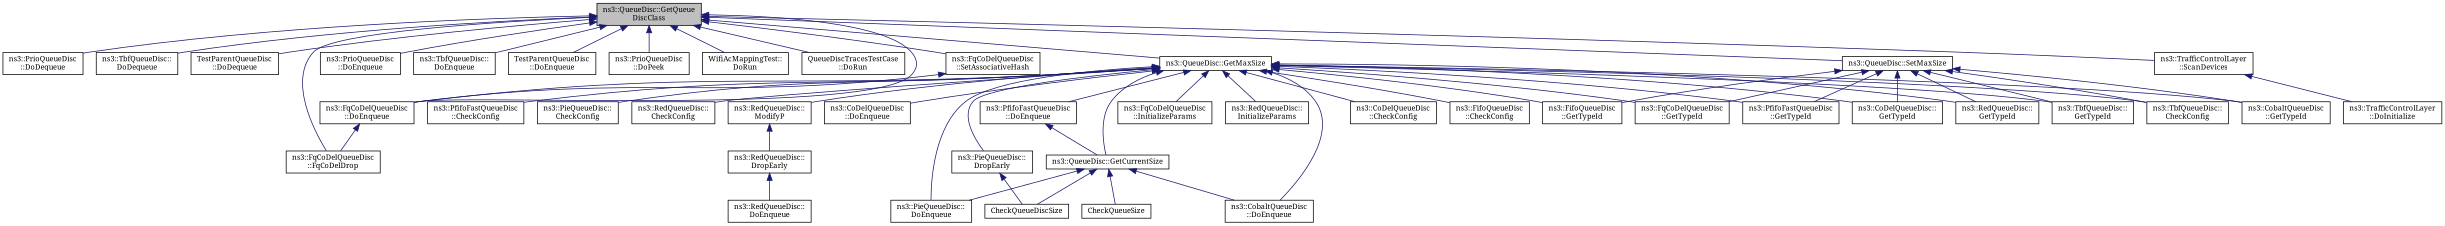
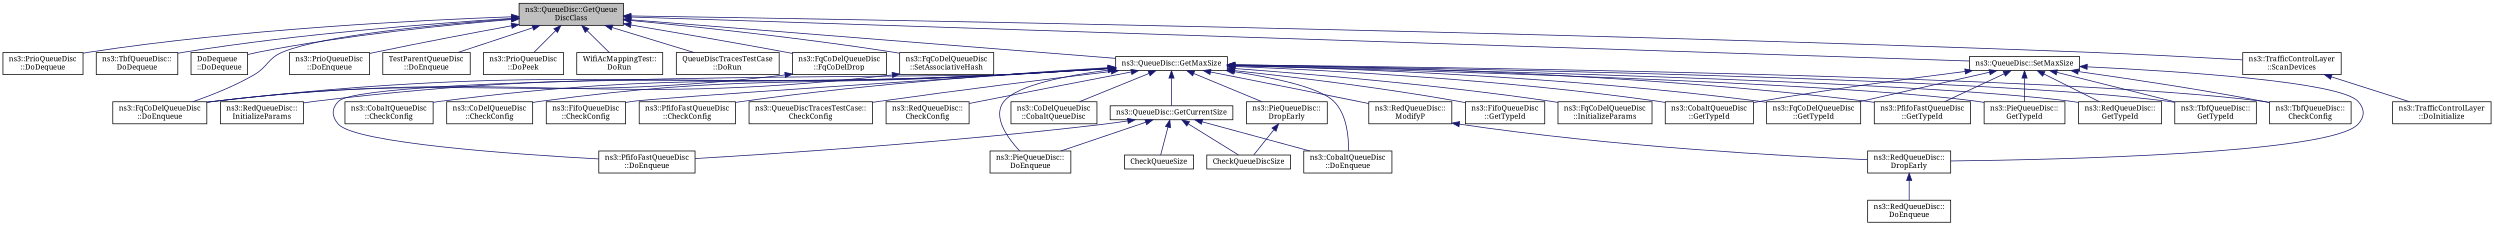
(235, 64) -> (219, 64)
(454, 64) -> none
(1696, 90) -> (2305, 141)
none -> (389, 113)
(578, 113) -> (811, 113)
(867, 113) -> (1054, 113)
(1897, 113) -> (2025, 113)
(348, 140) -> (496, 88)
(1075, 141) -> (912, 143)
